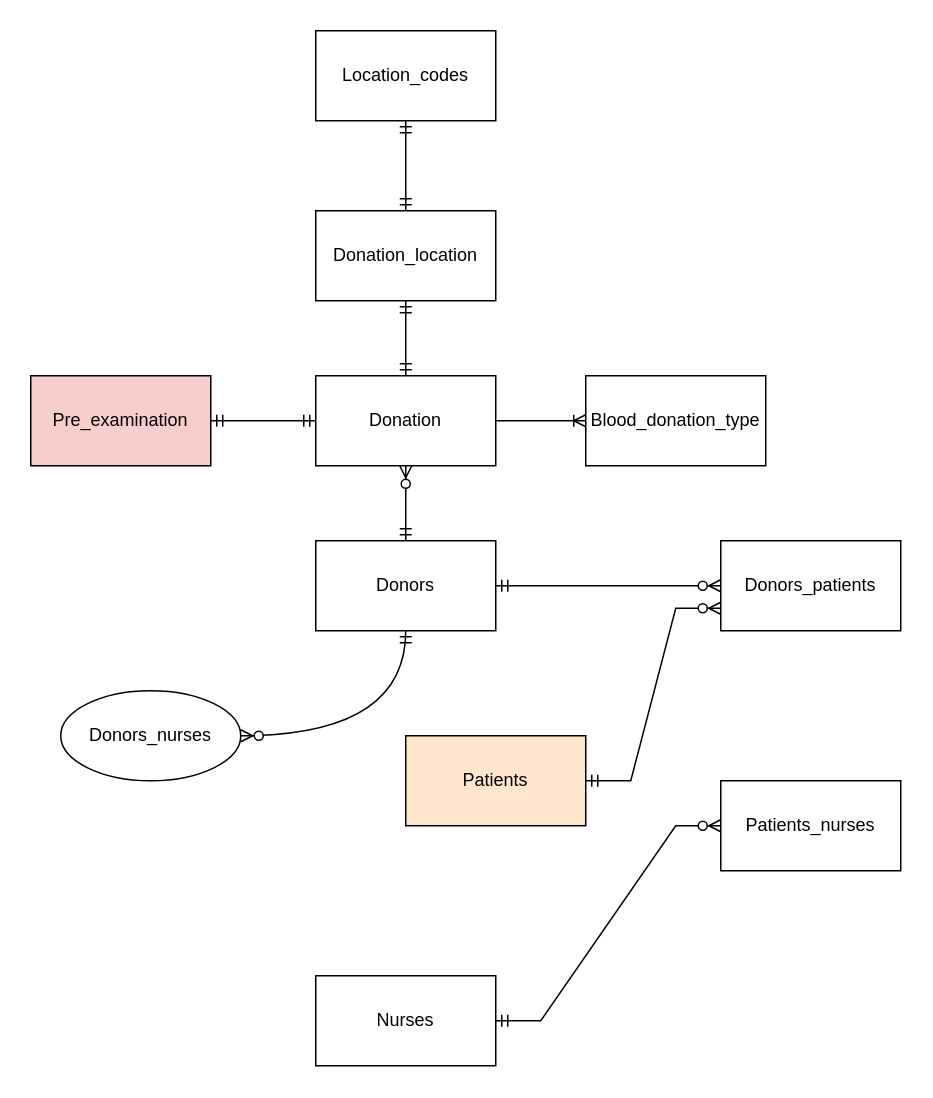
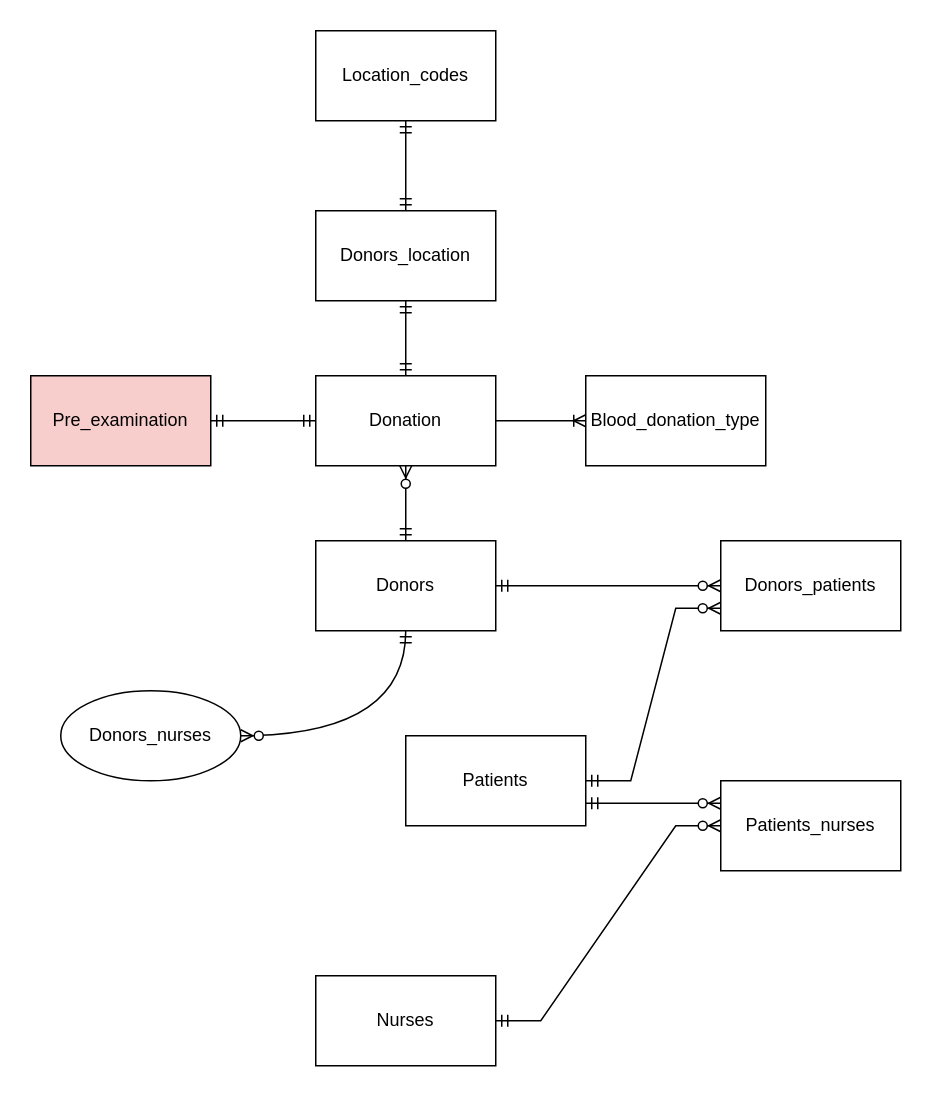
(406, 256) -> (406, 256)
(496, 781) -> (496, 781)
none -> (653, 803)
